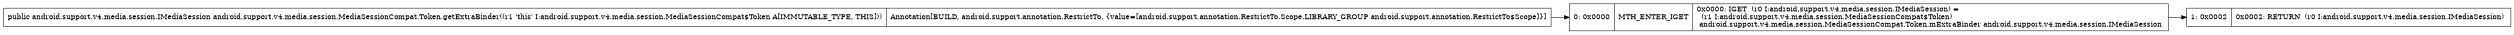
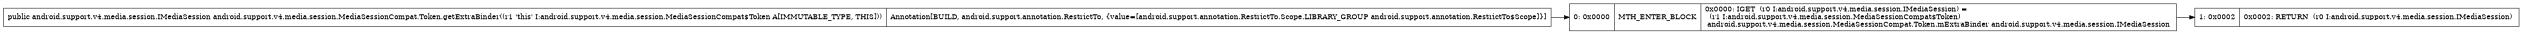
(1654, 17) -> (1658, 17)
